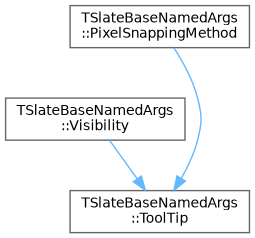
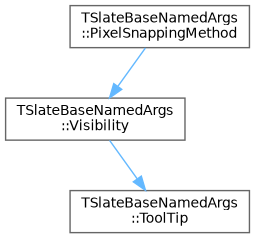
(200, 112) -> (132, 67)
